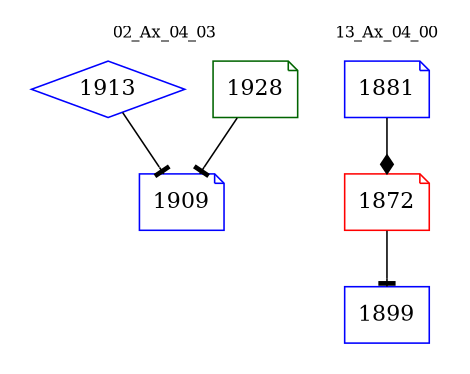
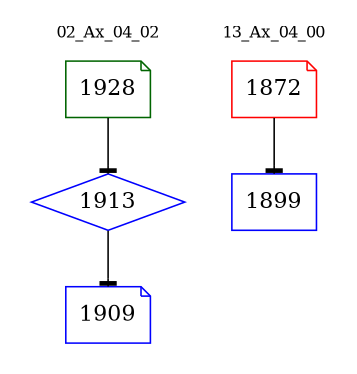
(164, 34) -> (108, 34)
(387, 89) -> none
(221, 143) -> (108, 142)
